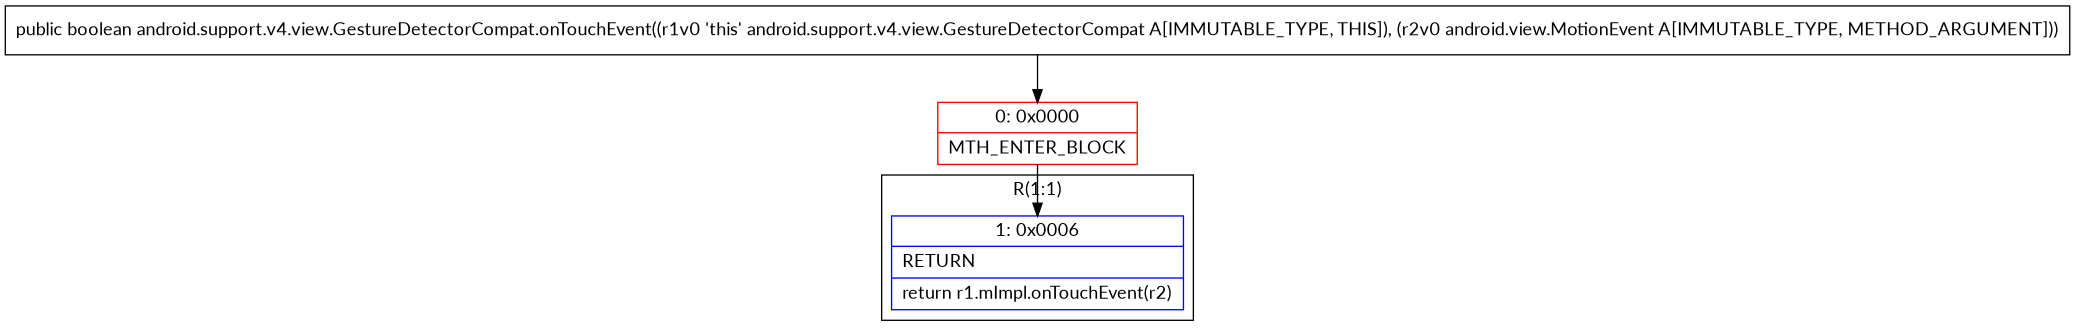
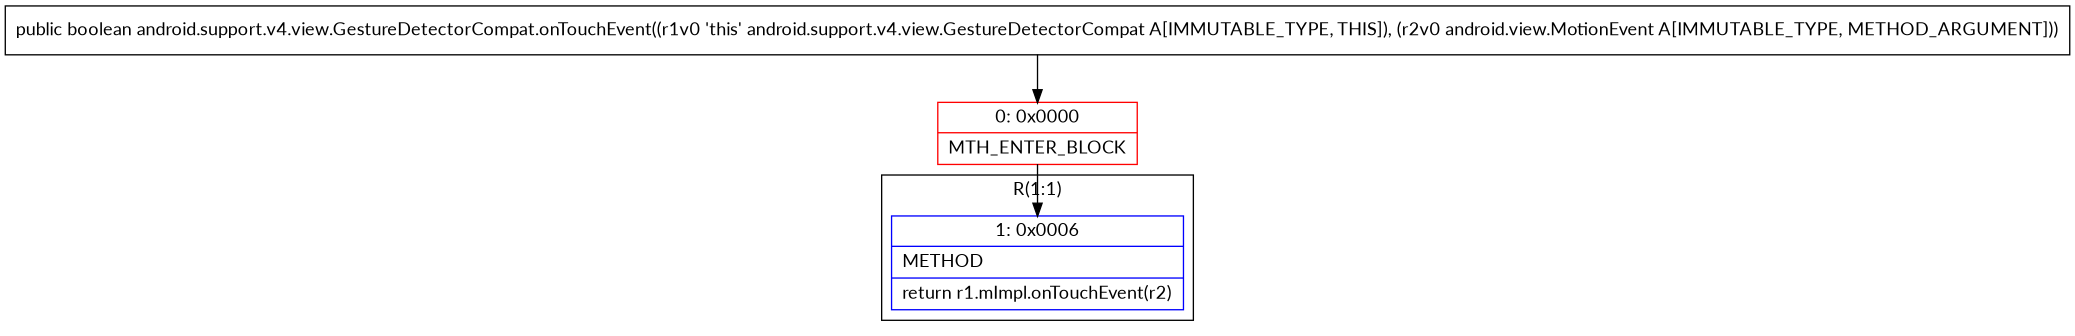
(939, 262) -> (943, 262)
